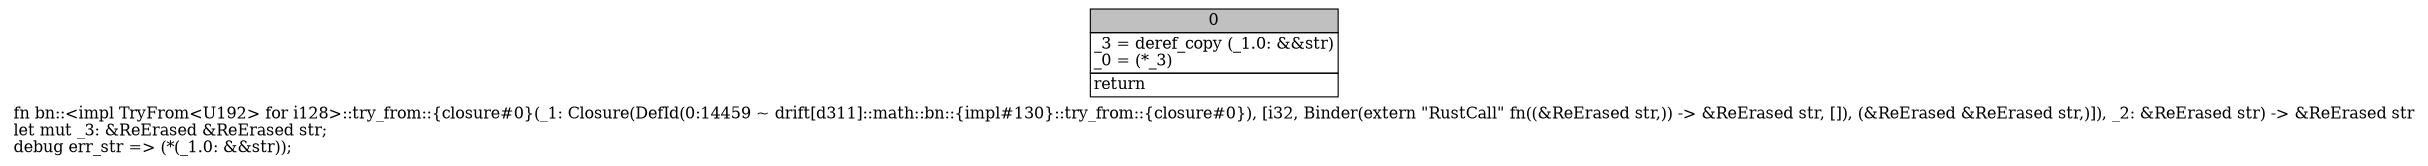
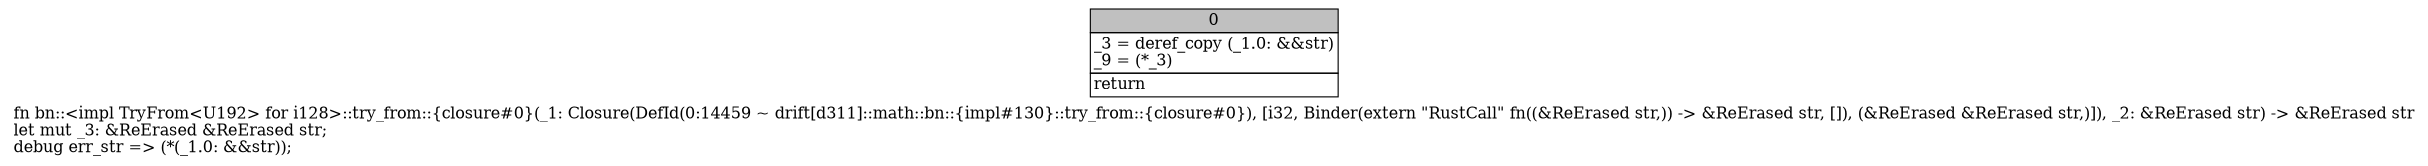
(1133, 61) -> (1133, 61)
